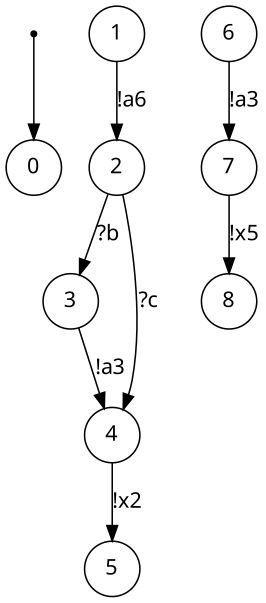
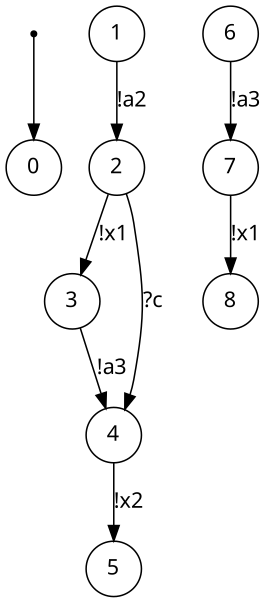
(132, 101) -> (132, 101)
(108, 234) -> (114, 234)
(244, 234) -> (246, 234)
